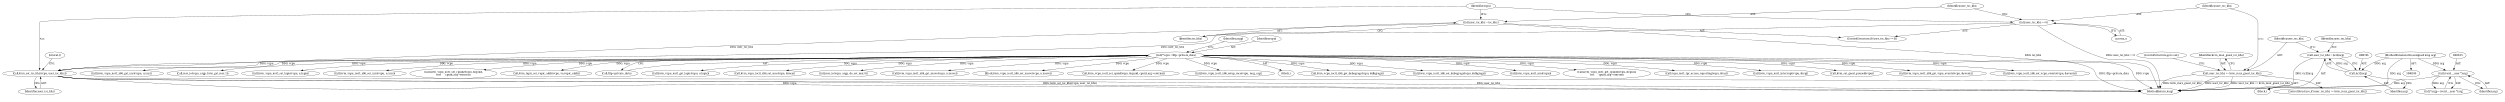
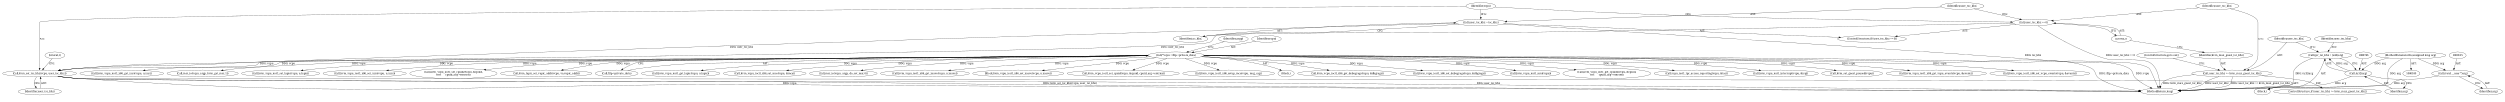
(1190, 39) -> (1190, 39)
(2326, 55) -> (2326, 55)
(2229, 65) -> (2166, 46)
none -> (2305, 86)
(2444, 92) -> none
